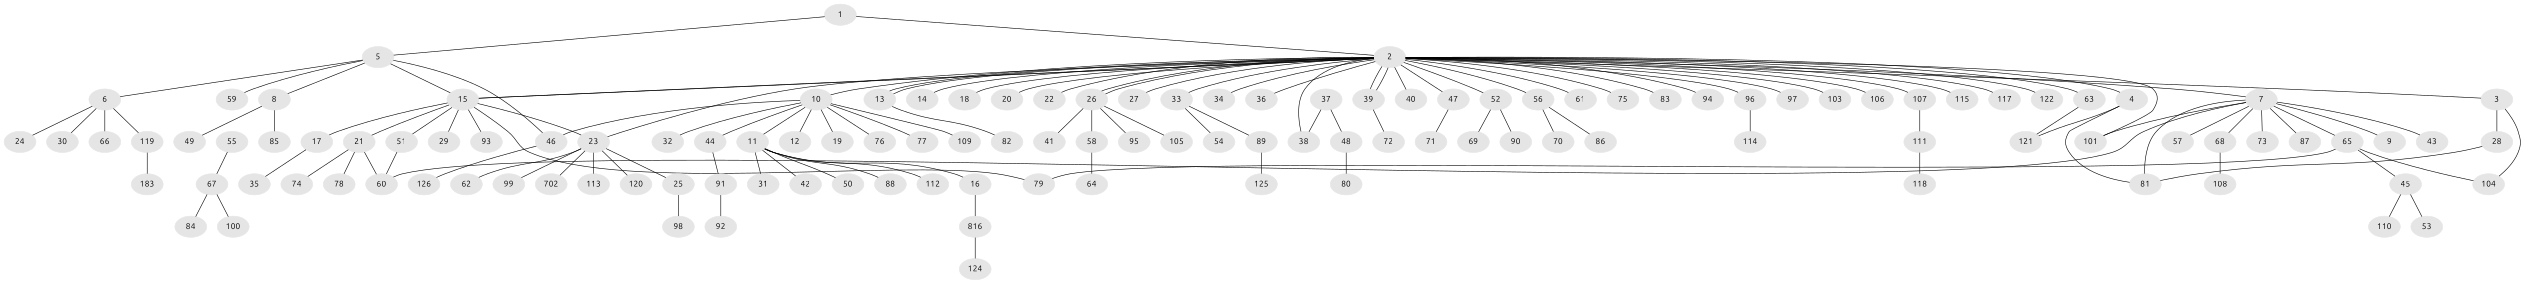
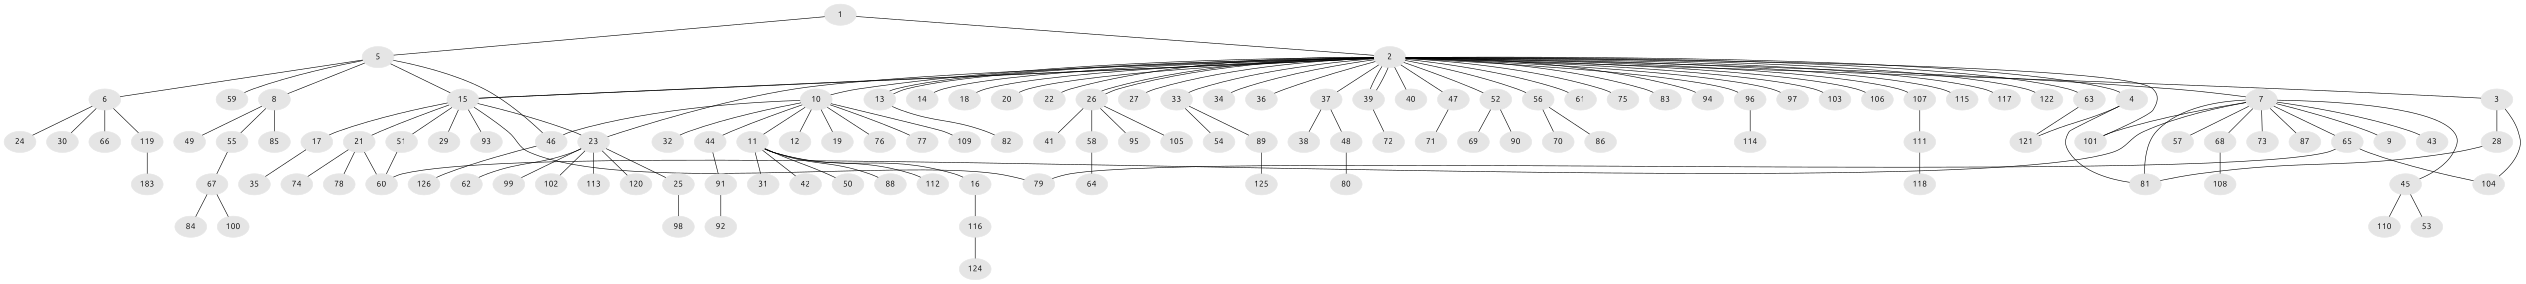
(1325, 72) -> (1358, 78)
none -> (253, 121)
(2379, 165) -> (2401, 110)
(551, 184) -> (551, 184)
(975, 227) -> (975, 227)
